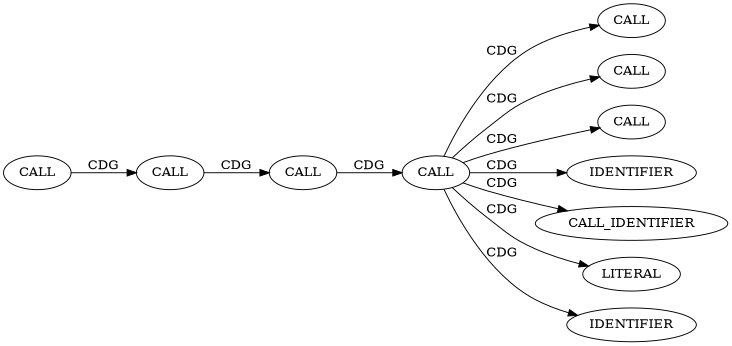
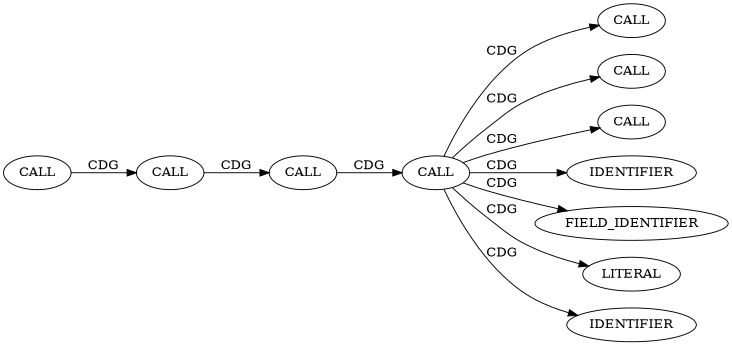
(632, 223) -> (632, 223)
